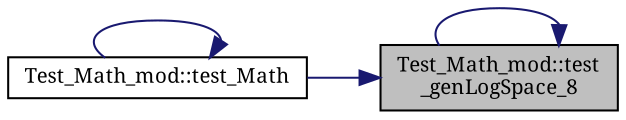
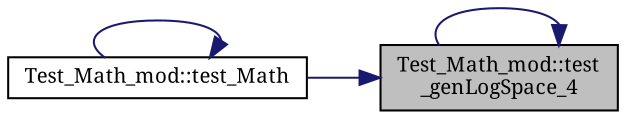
(499, 78) -> (499, 78)
